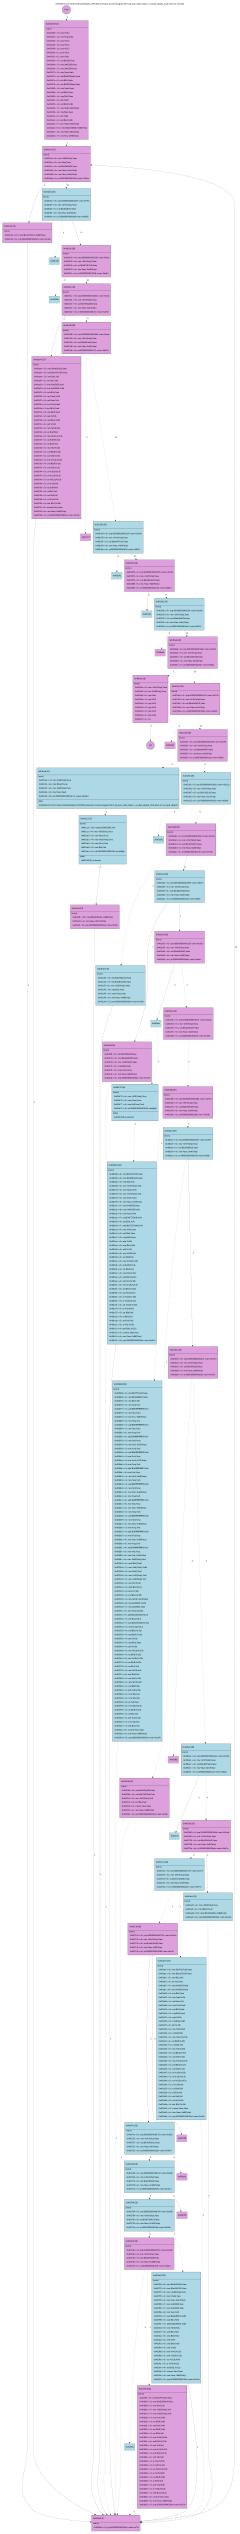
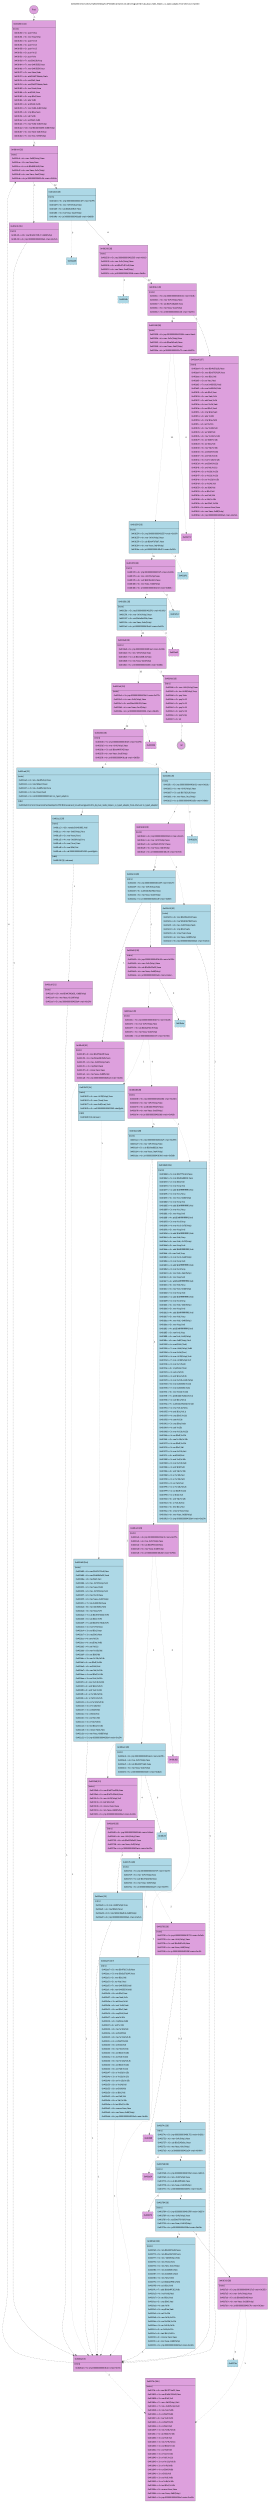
(158, 1055) -> (136, 1062)
(134, 2511) -> (125, 2392)
